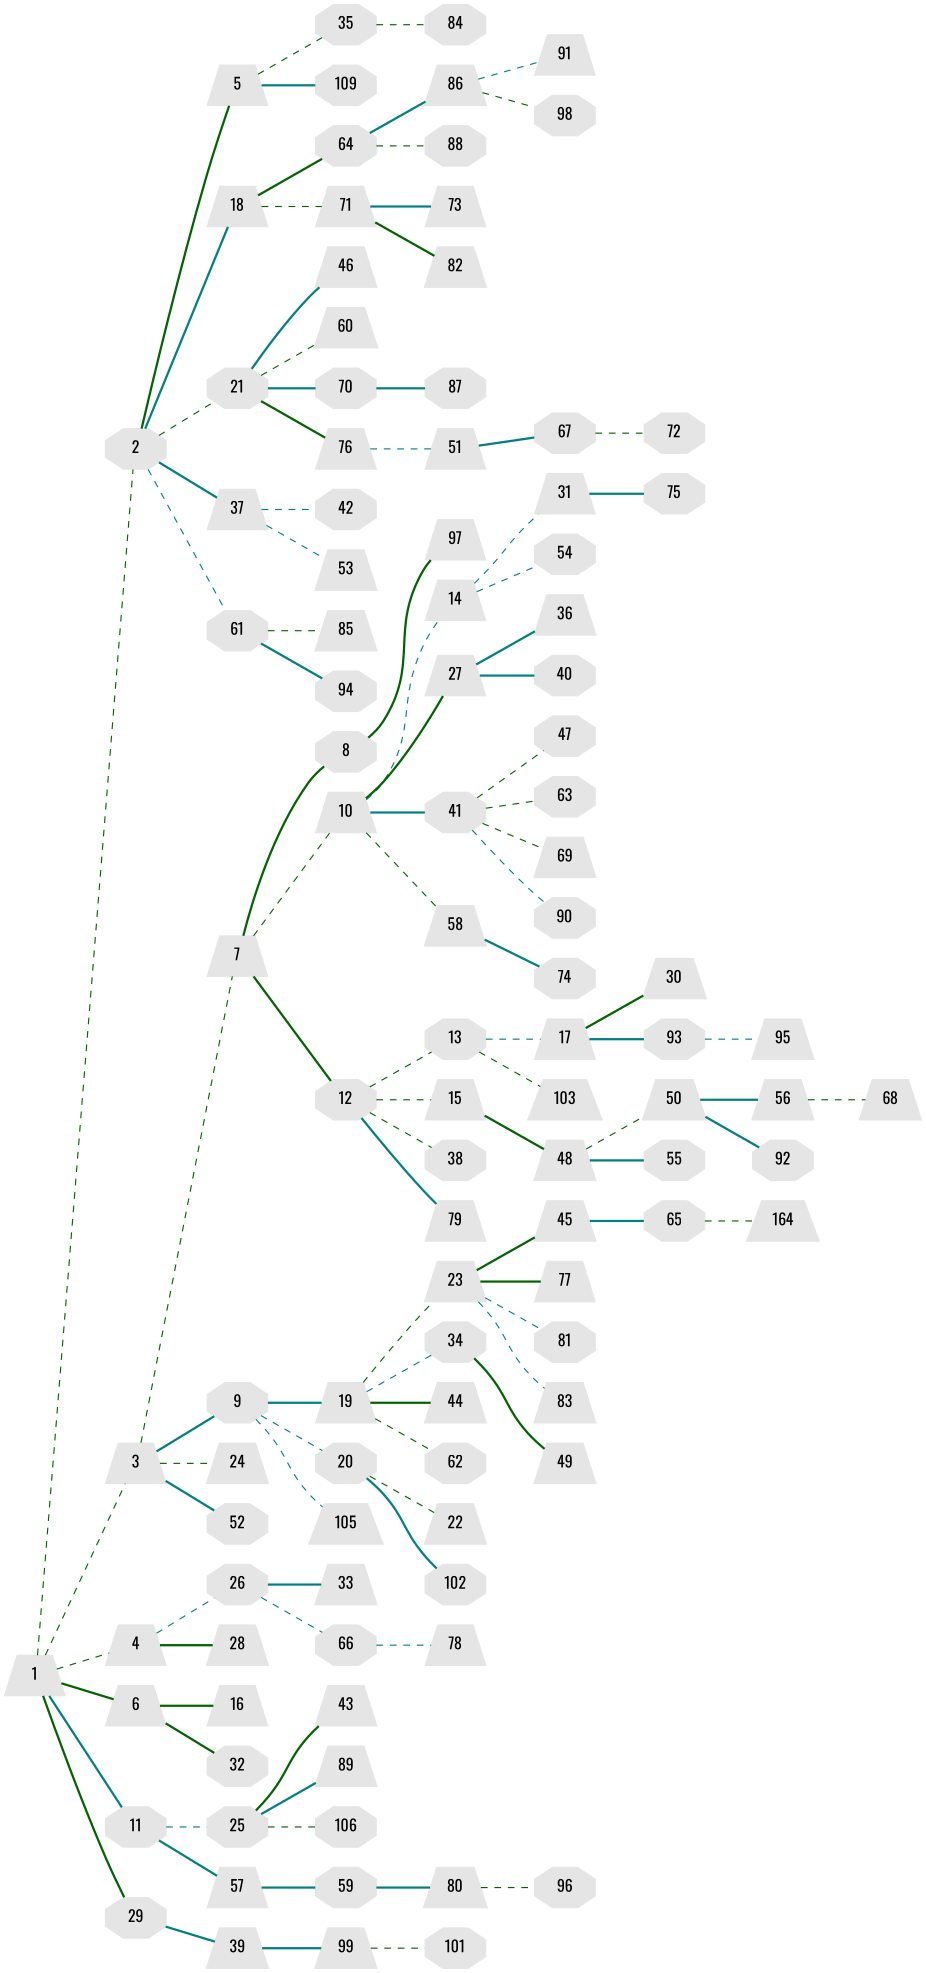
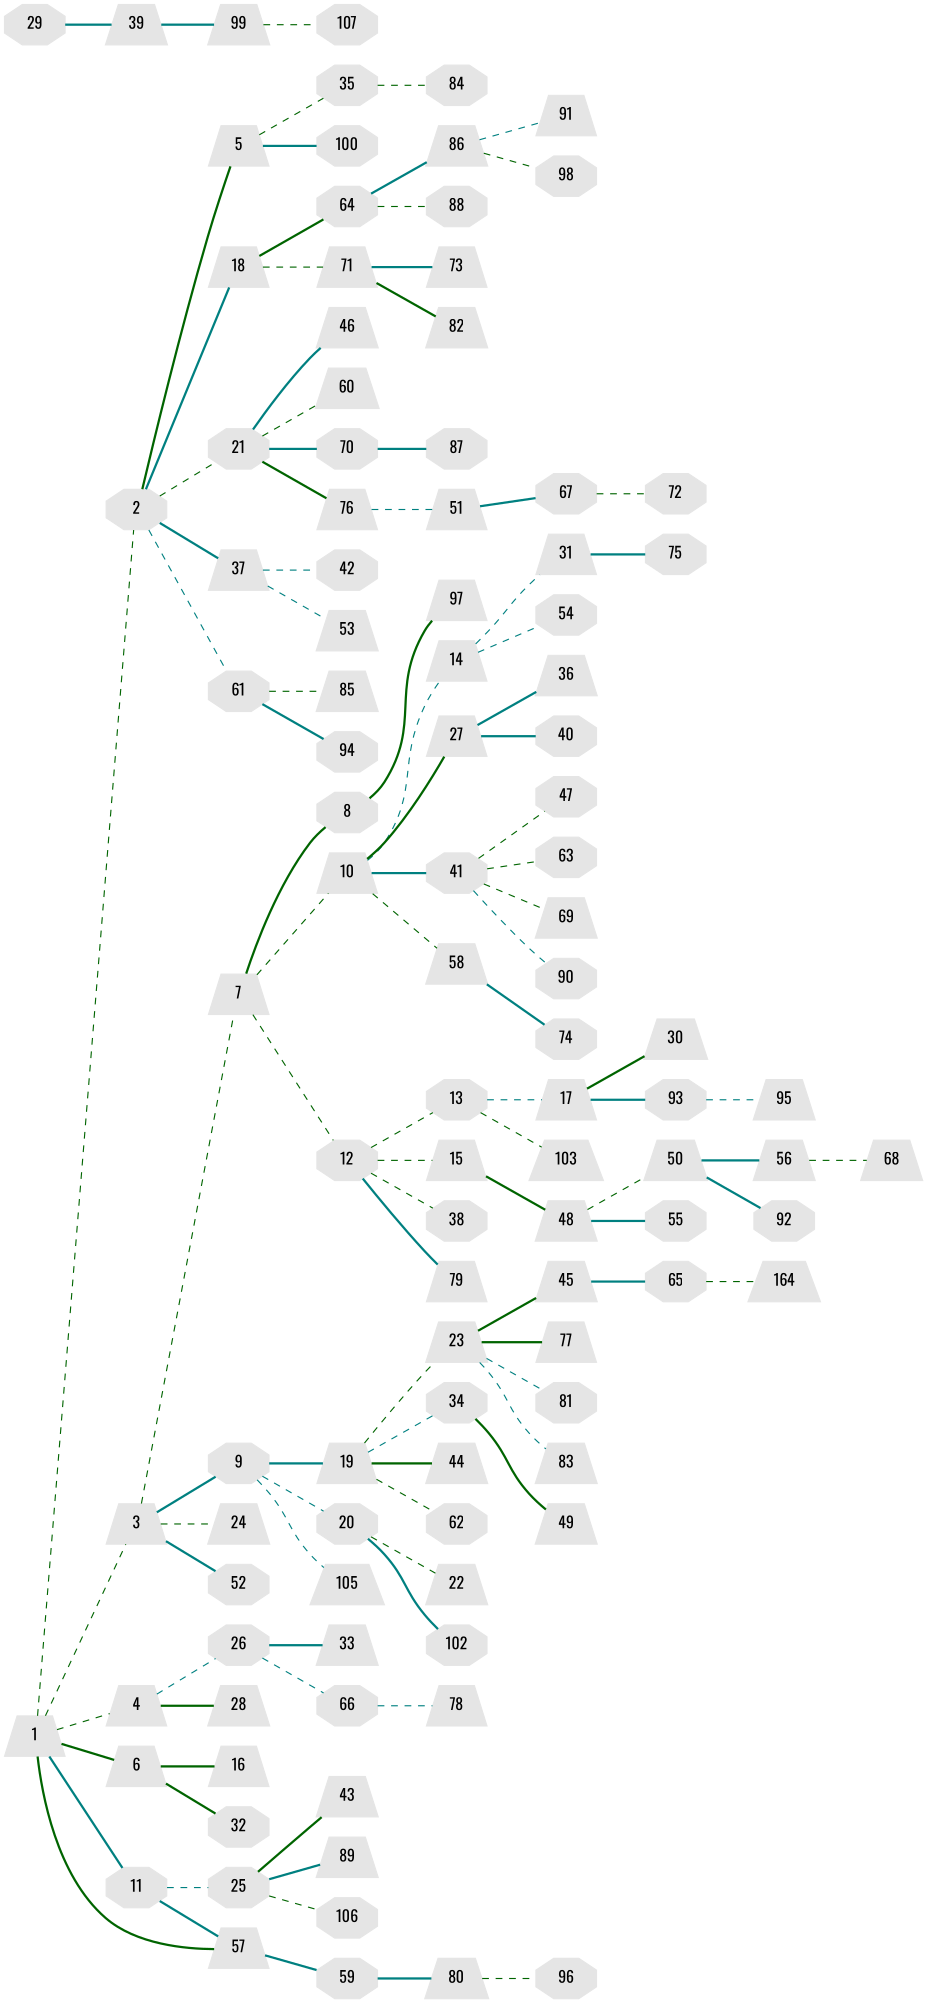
(346, 85) -> (347, 146)
(292, 1029) -> (293, 1078)
(81, 1798) -> (84, 1894)
(455, 1948) -> (347, 25)
